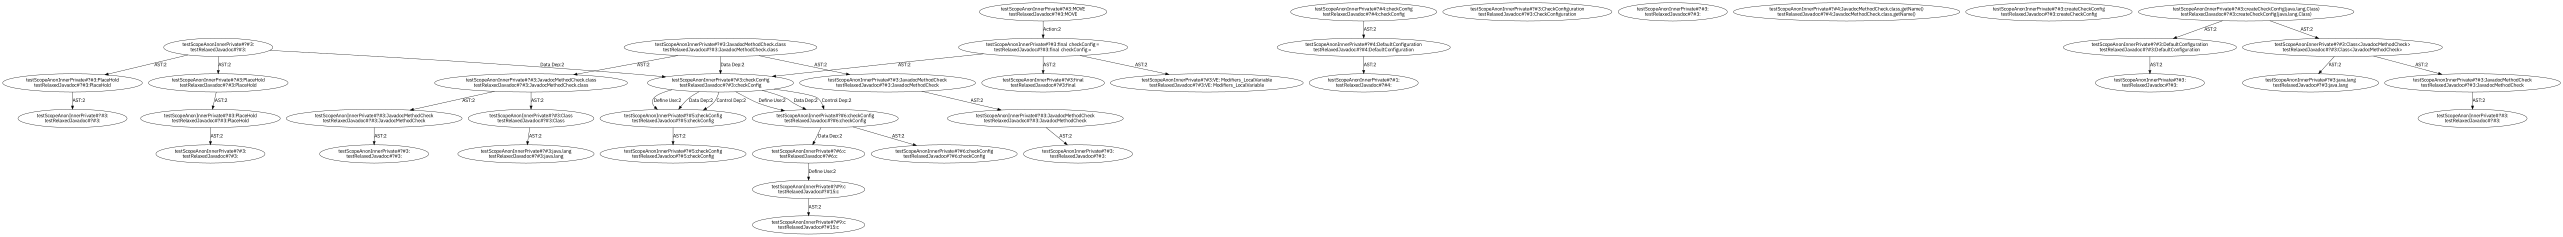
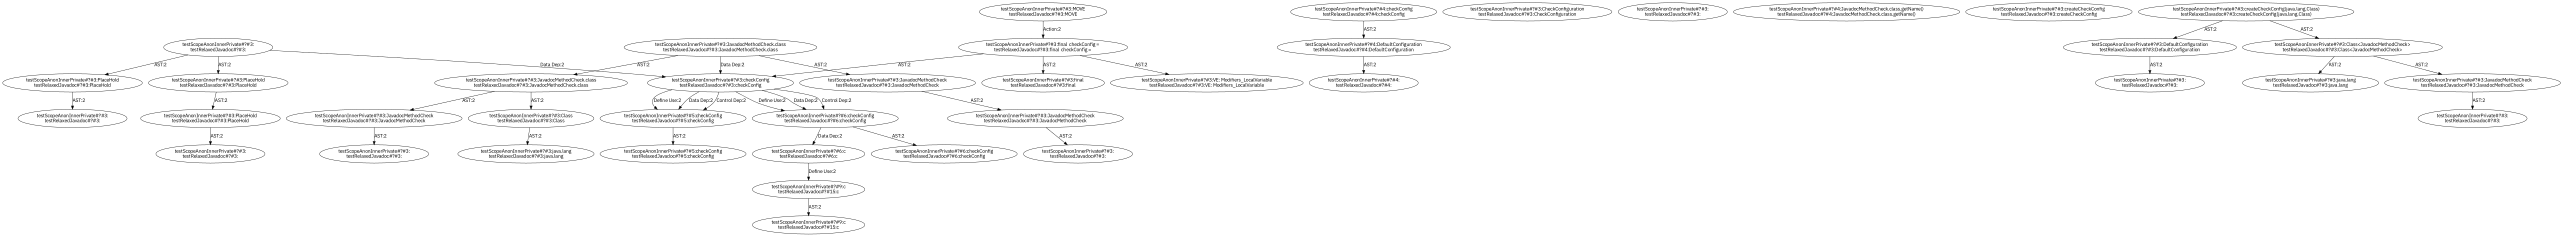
(1364, 83) -> (1364, 83)
